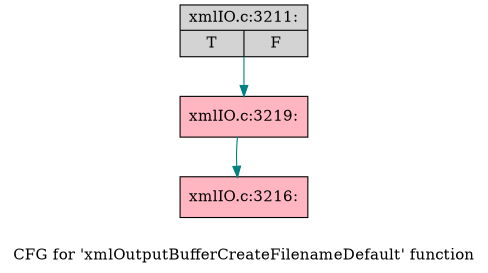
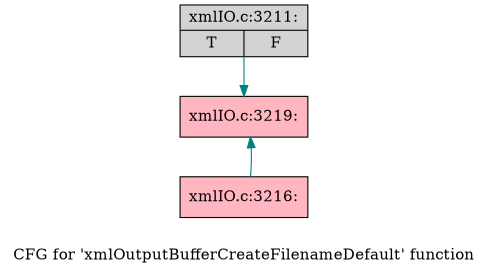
(237, 151) -> (251, 163)
